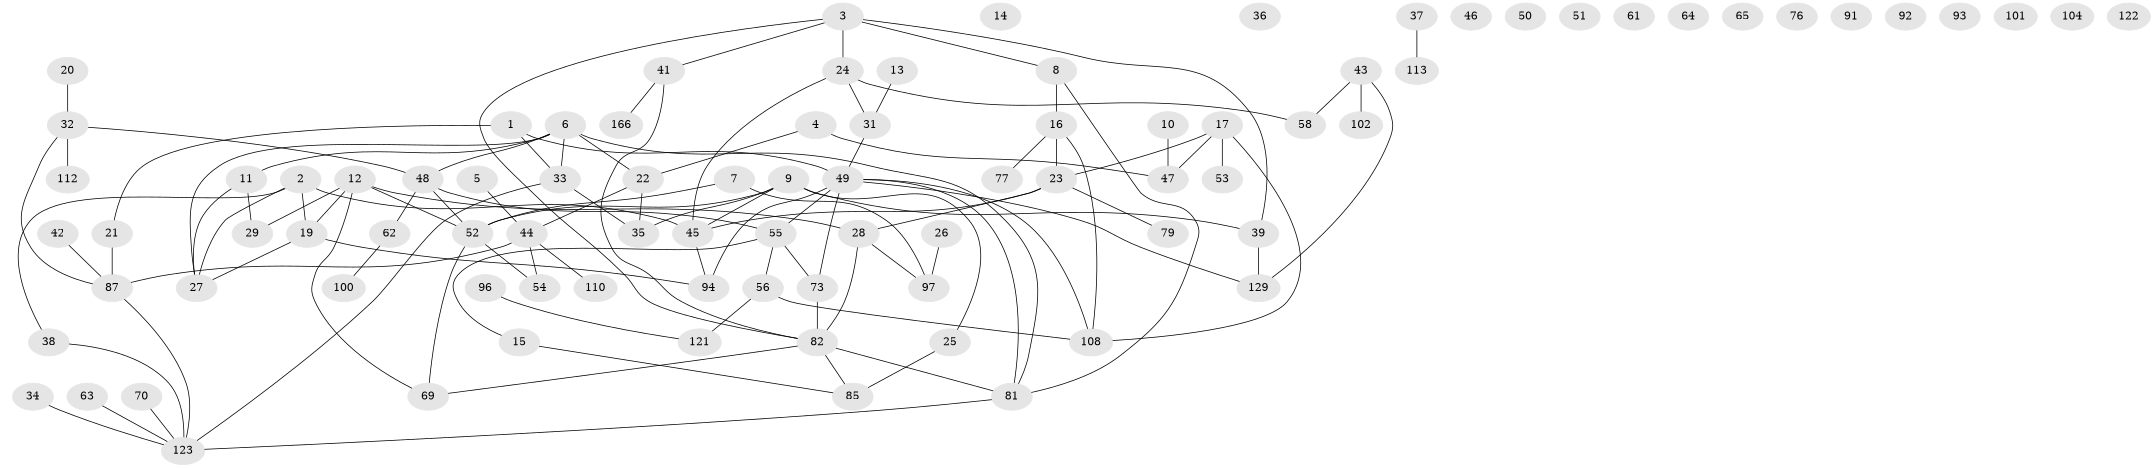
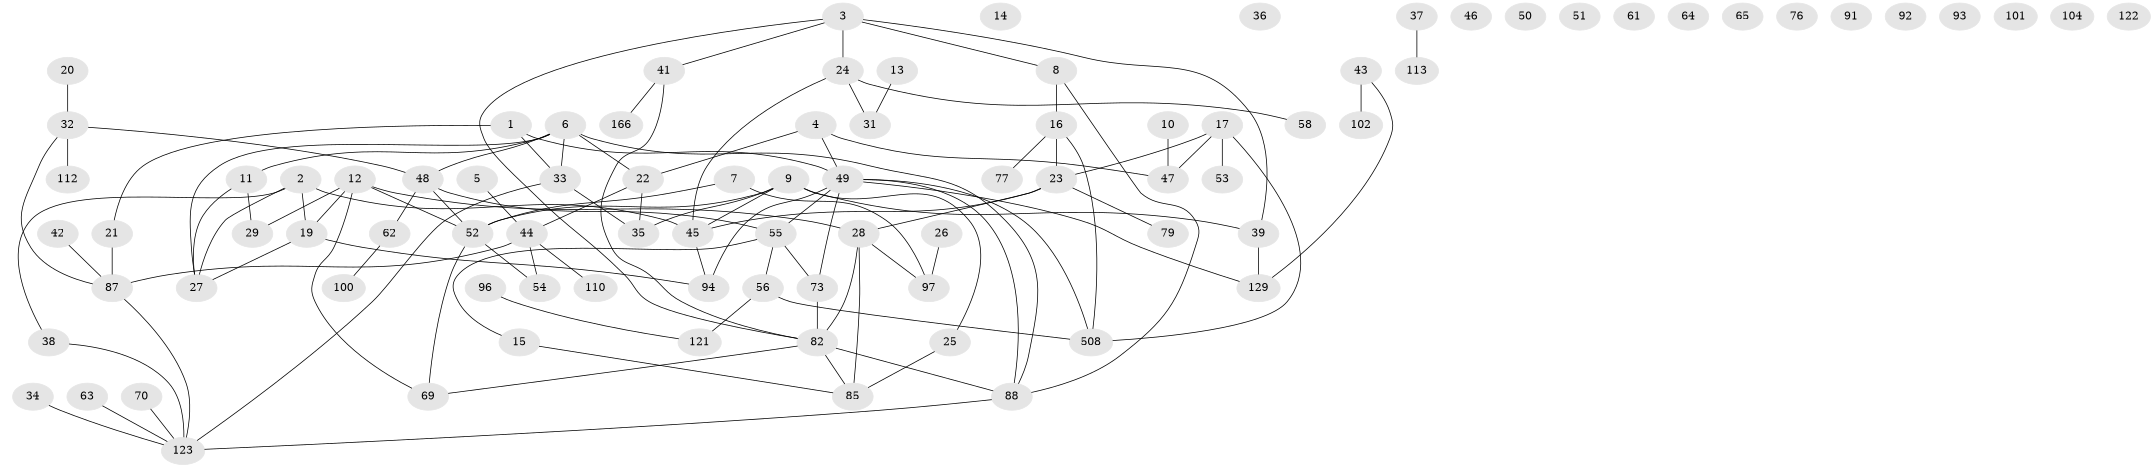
(1333, 98) -> none
(856, 152) -> (829, 152)
none -> (859, 319)
(1091, 342) -> (1091, 342)
(1012, 397) -> (1012, 397)
